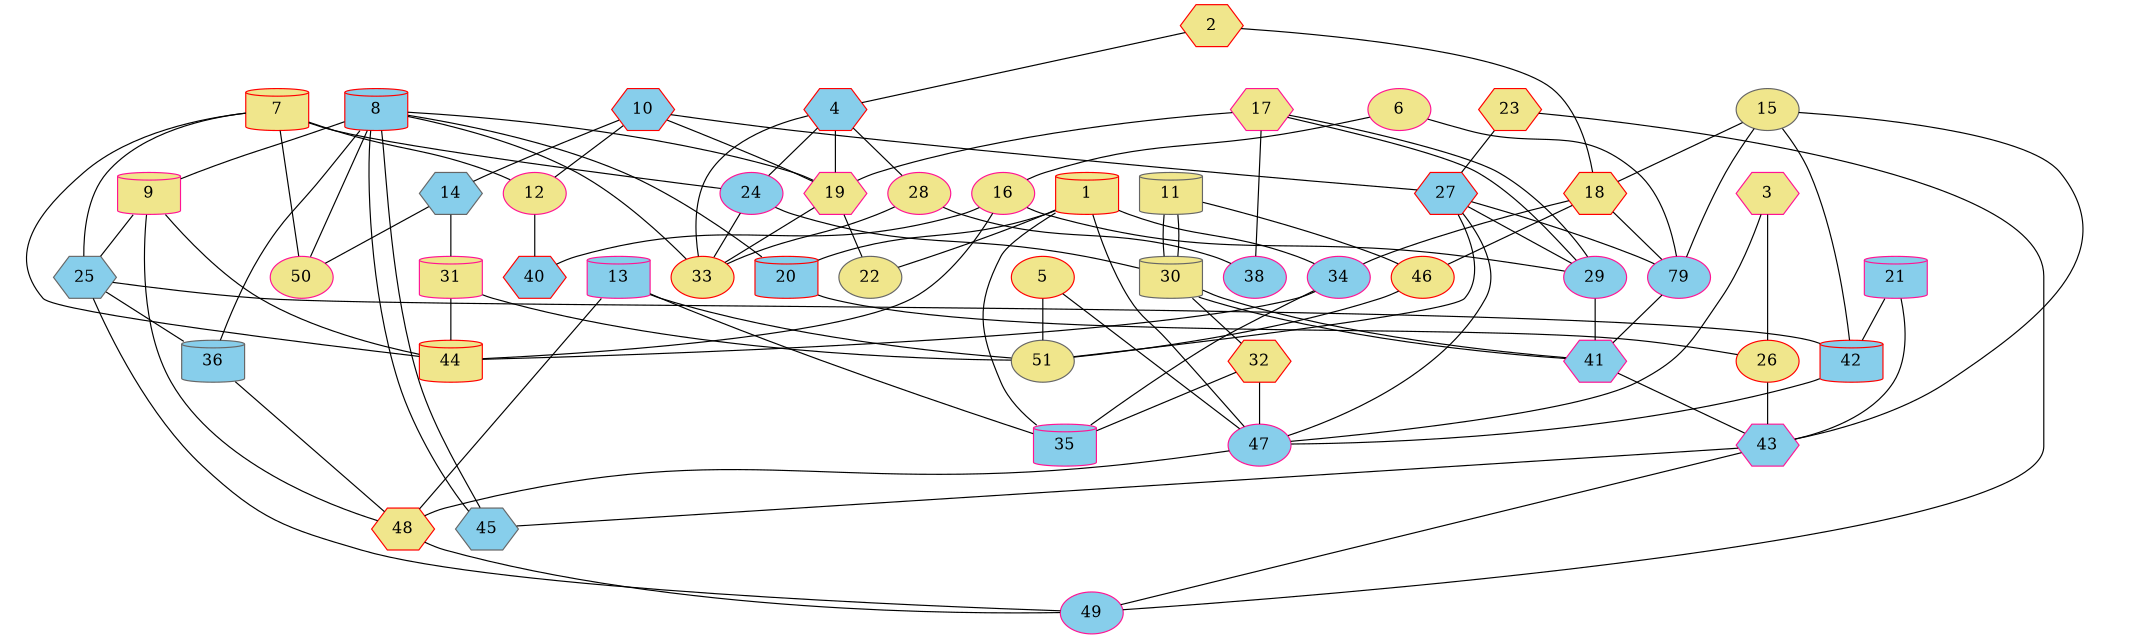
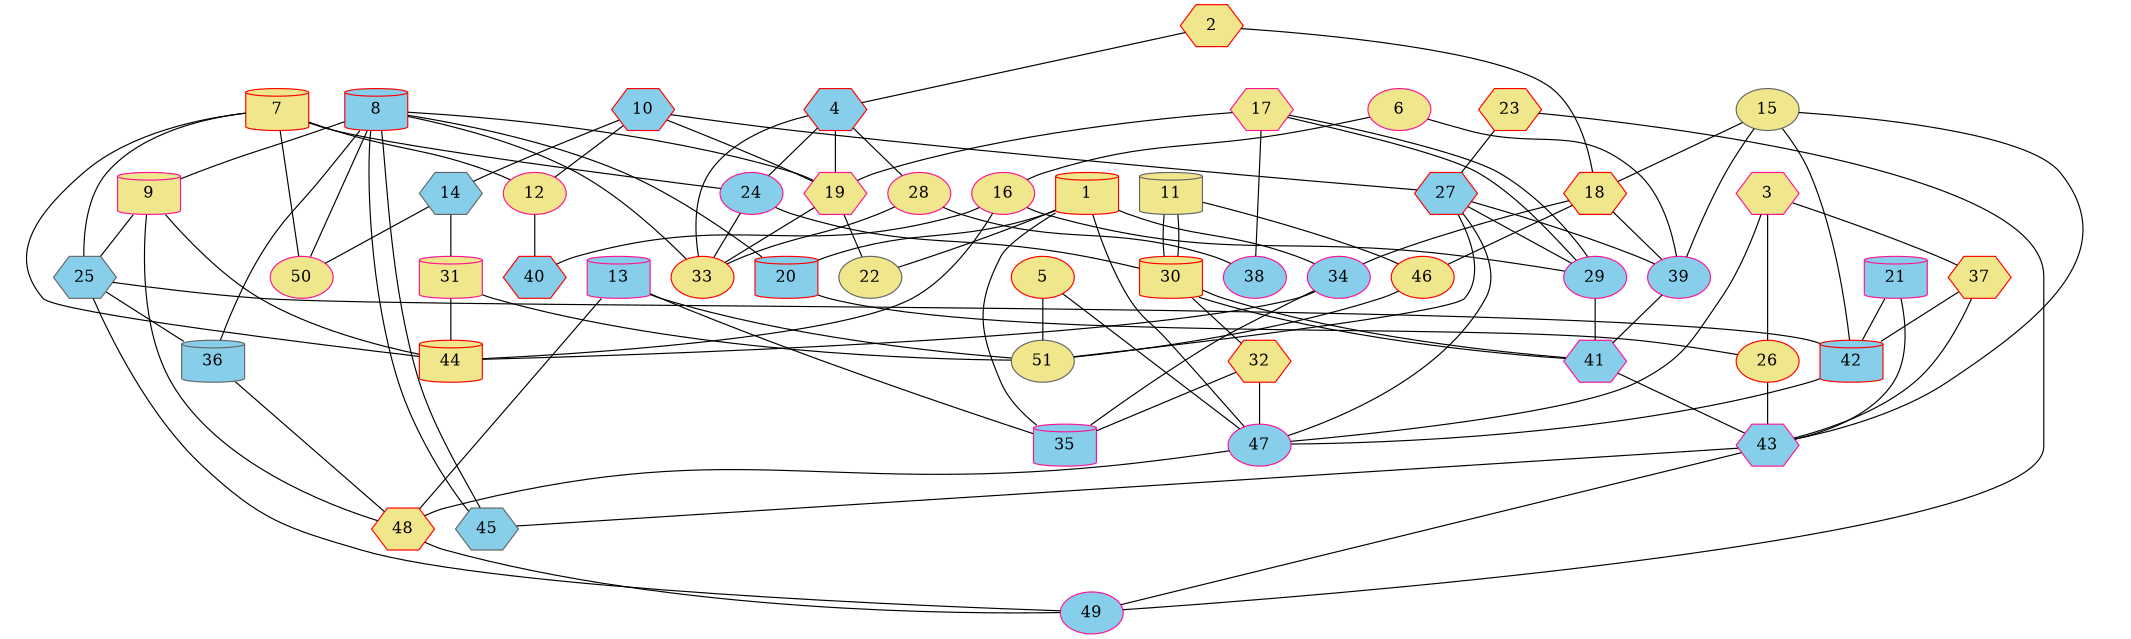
(1171, 277) -> (1171, 277)
(1679, 277) -> (1679, 277)
none -> (1980, 277)
